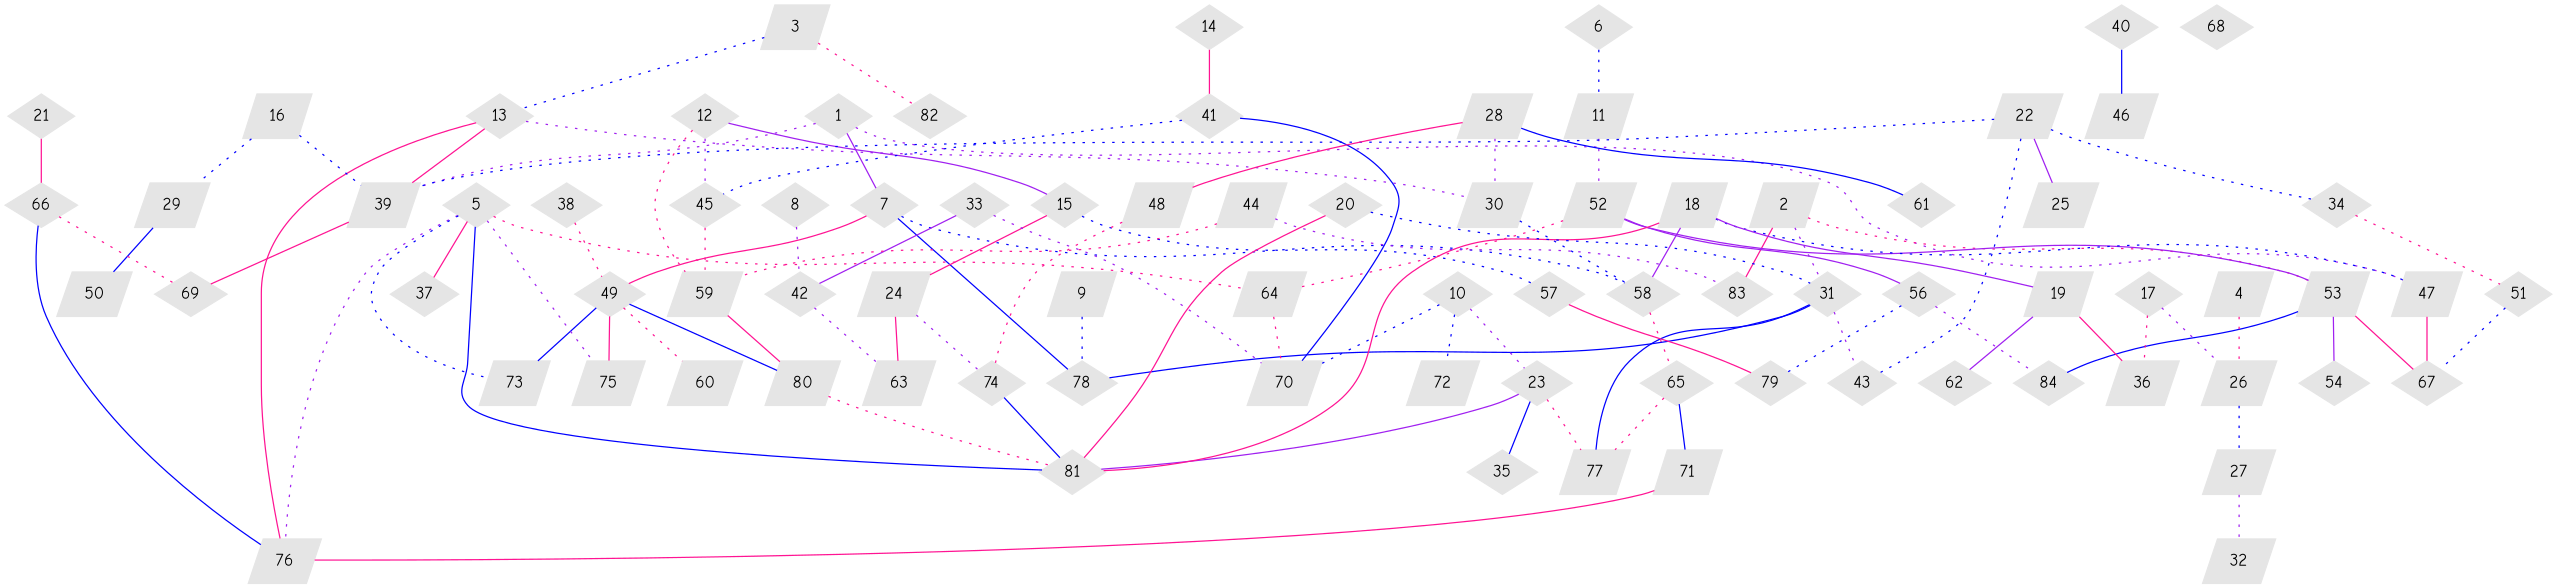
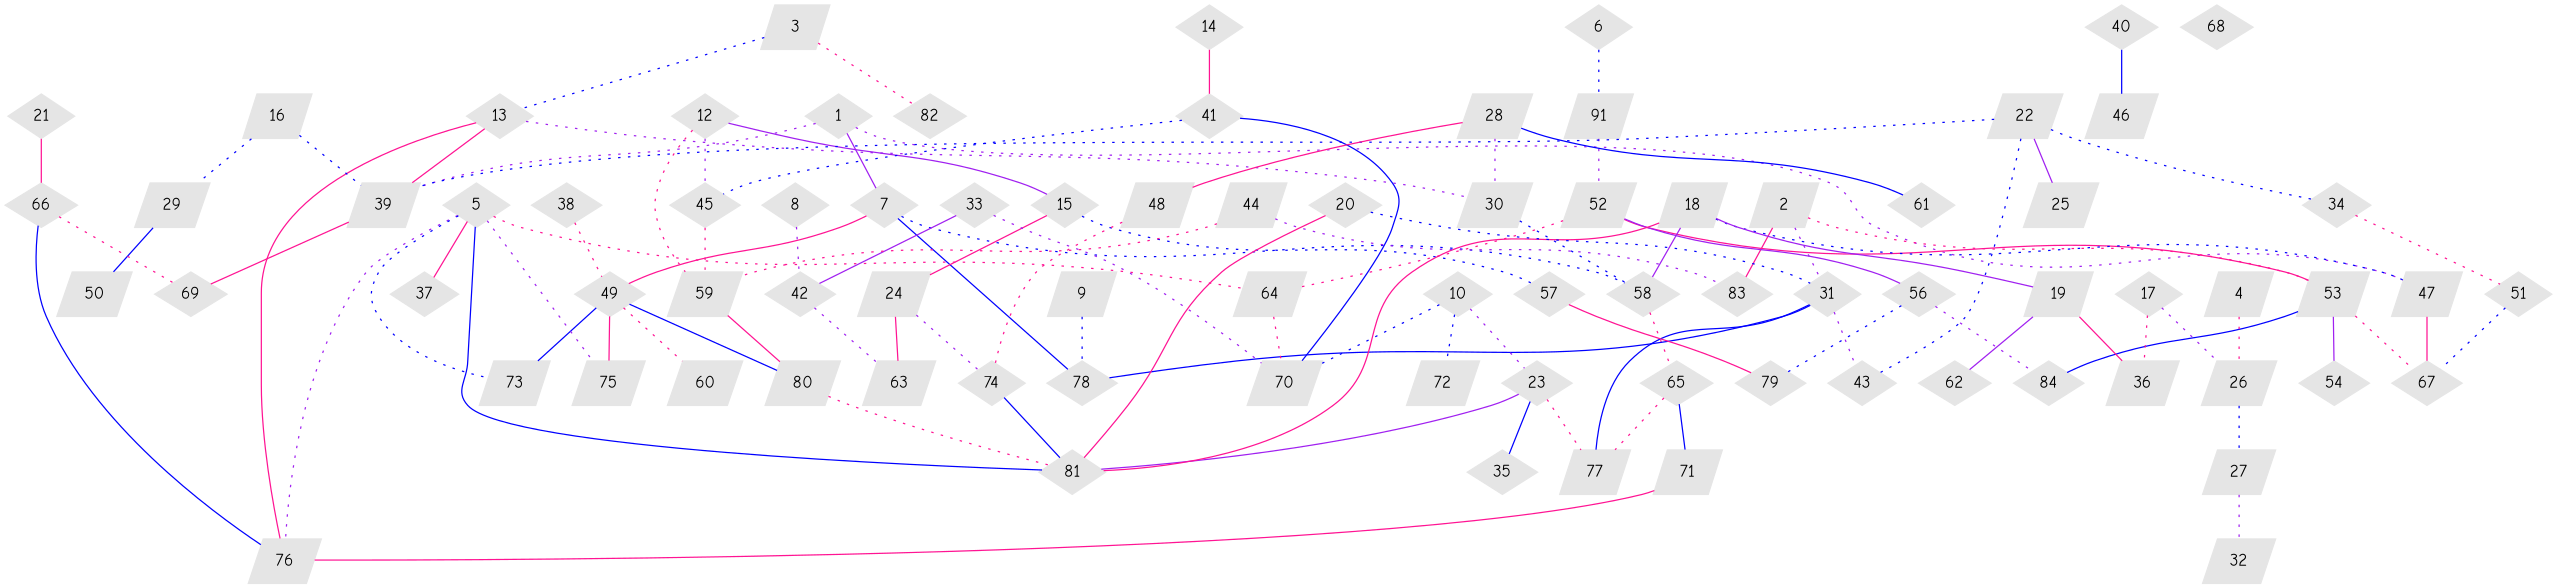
(1599, 116) -> (1599, 116)
(1966, 250) -> (1966, 250)
(2384, 343) -> (2384, 343)
